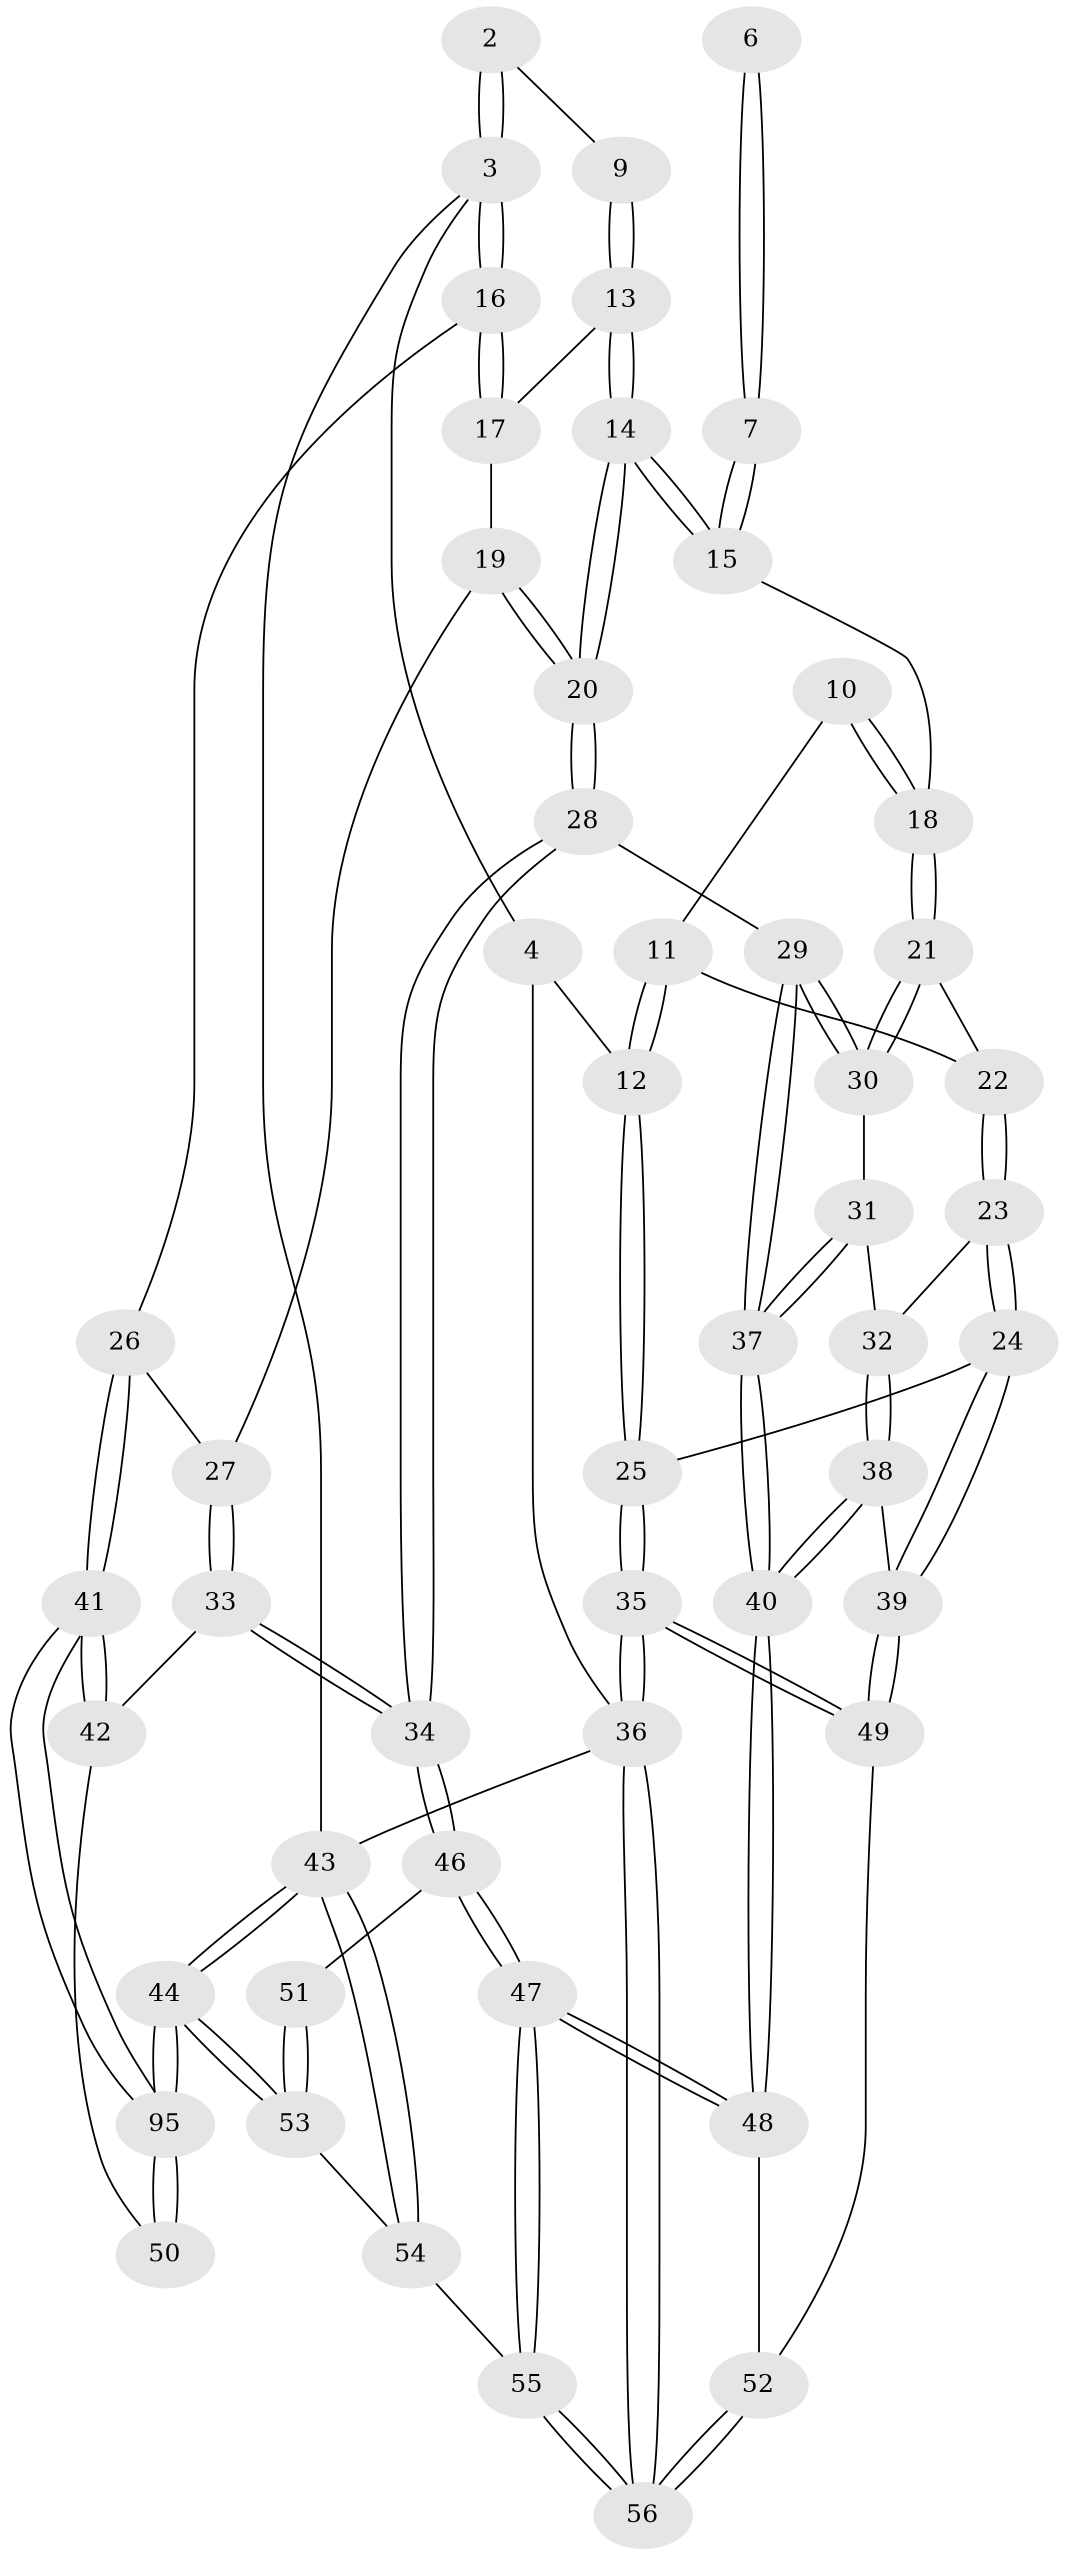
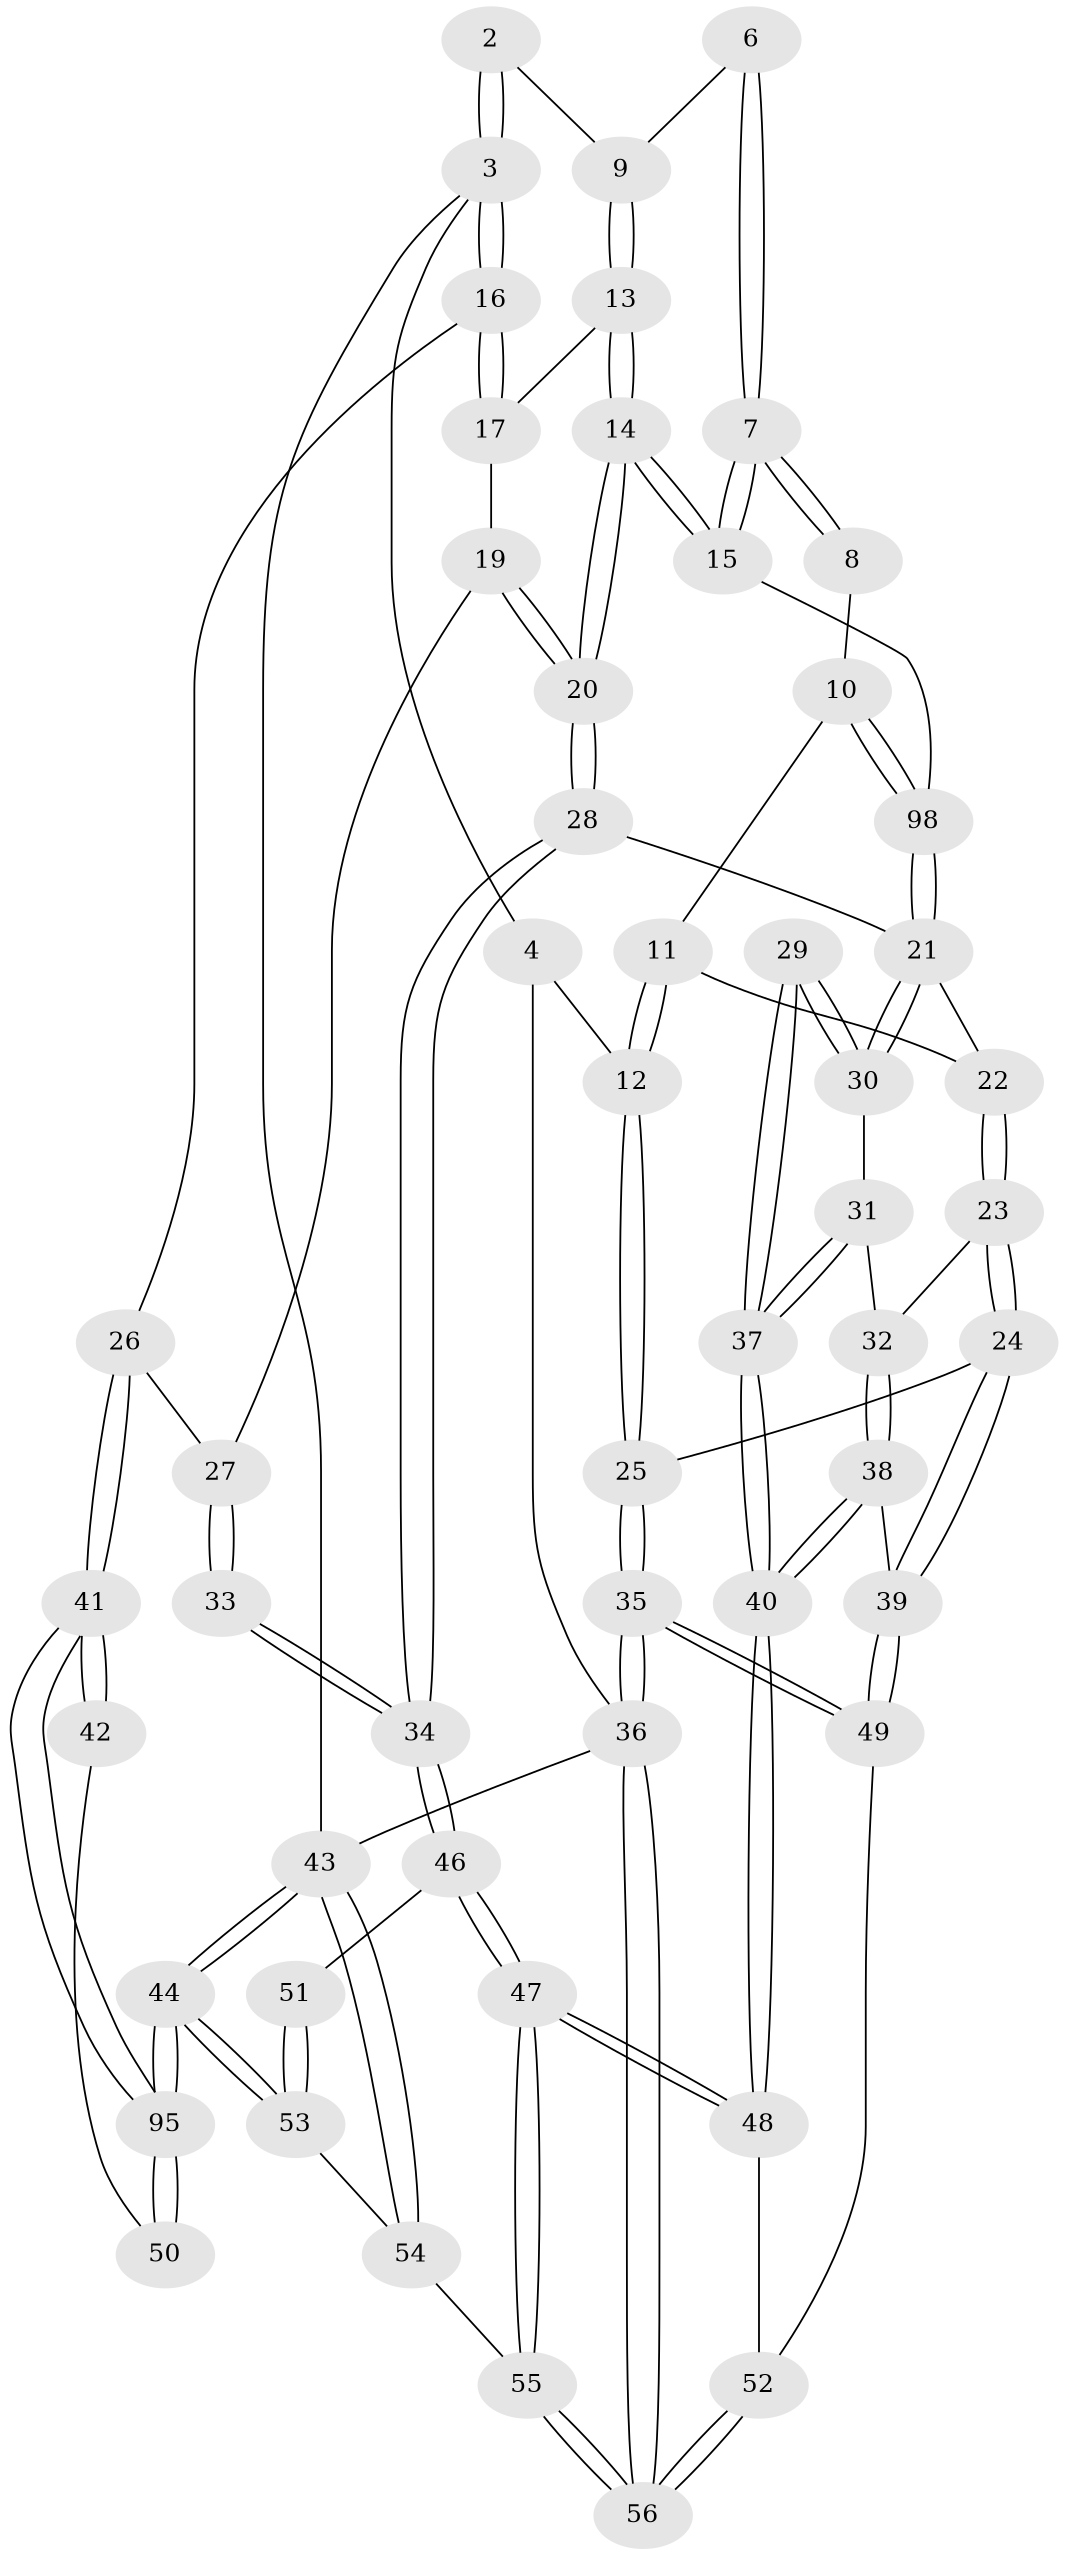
none -> (687, 105)
none -> (853, 561)
(924, 822) -> (924, 822)
(688, 887) -> (757, 881)
(159, 1669) -> none
